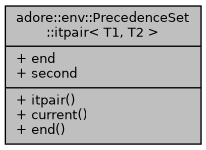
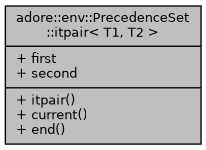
(36, 59) -> (37, 59)
